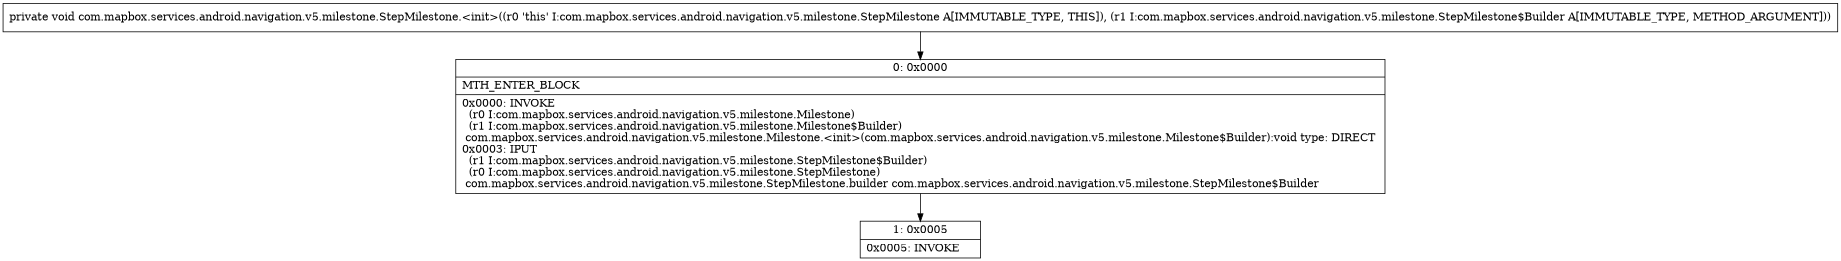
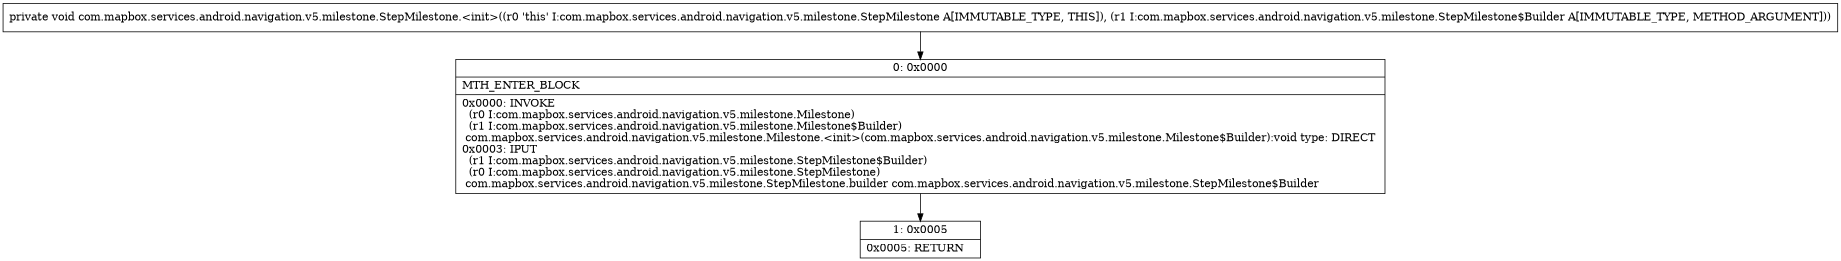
(918, 248) -> (920, 248)
